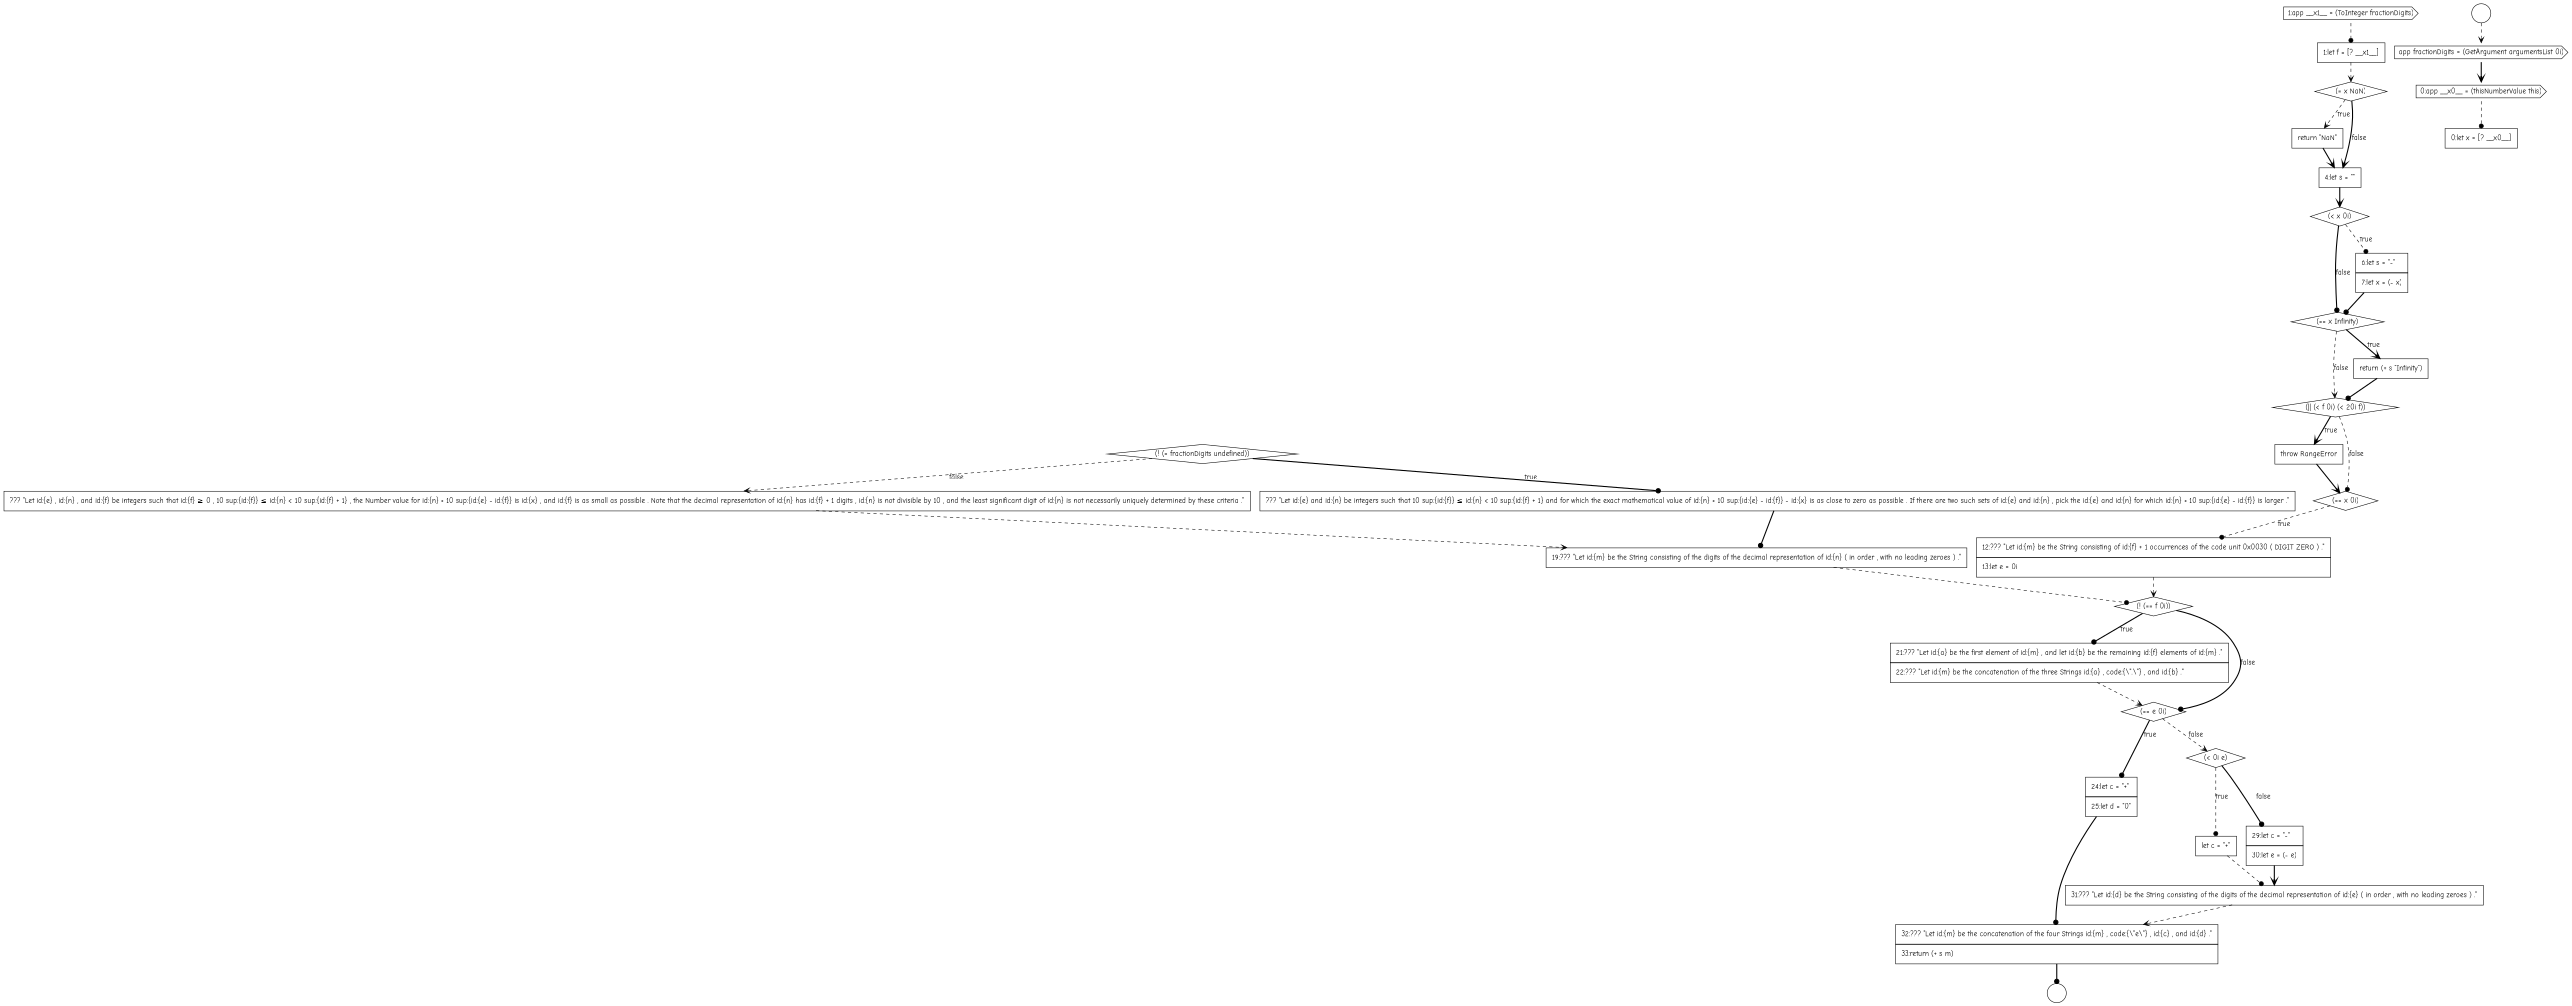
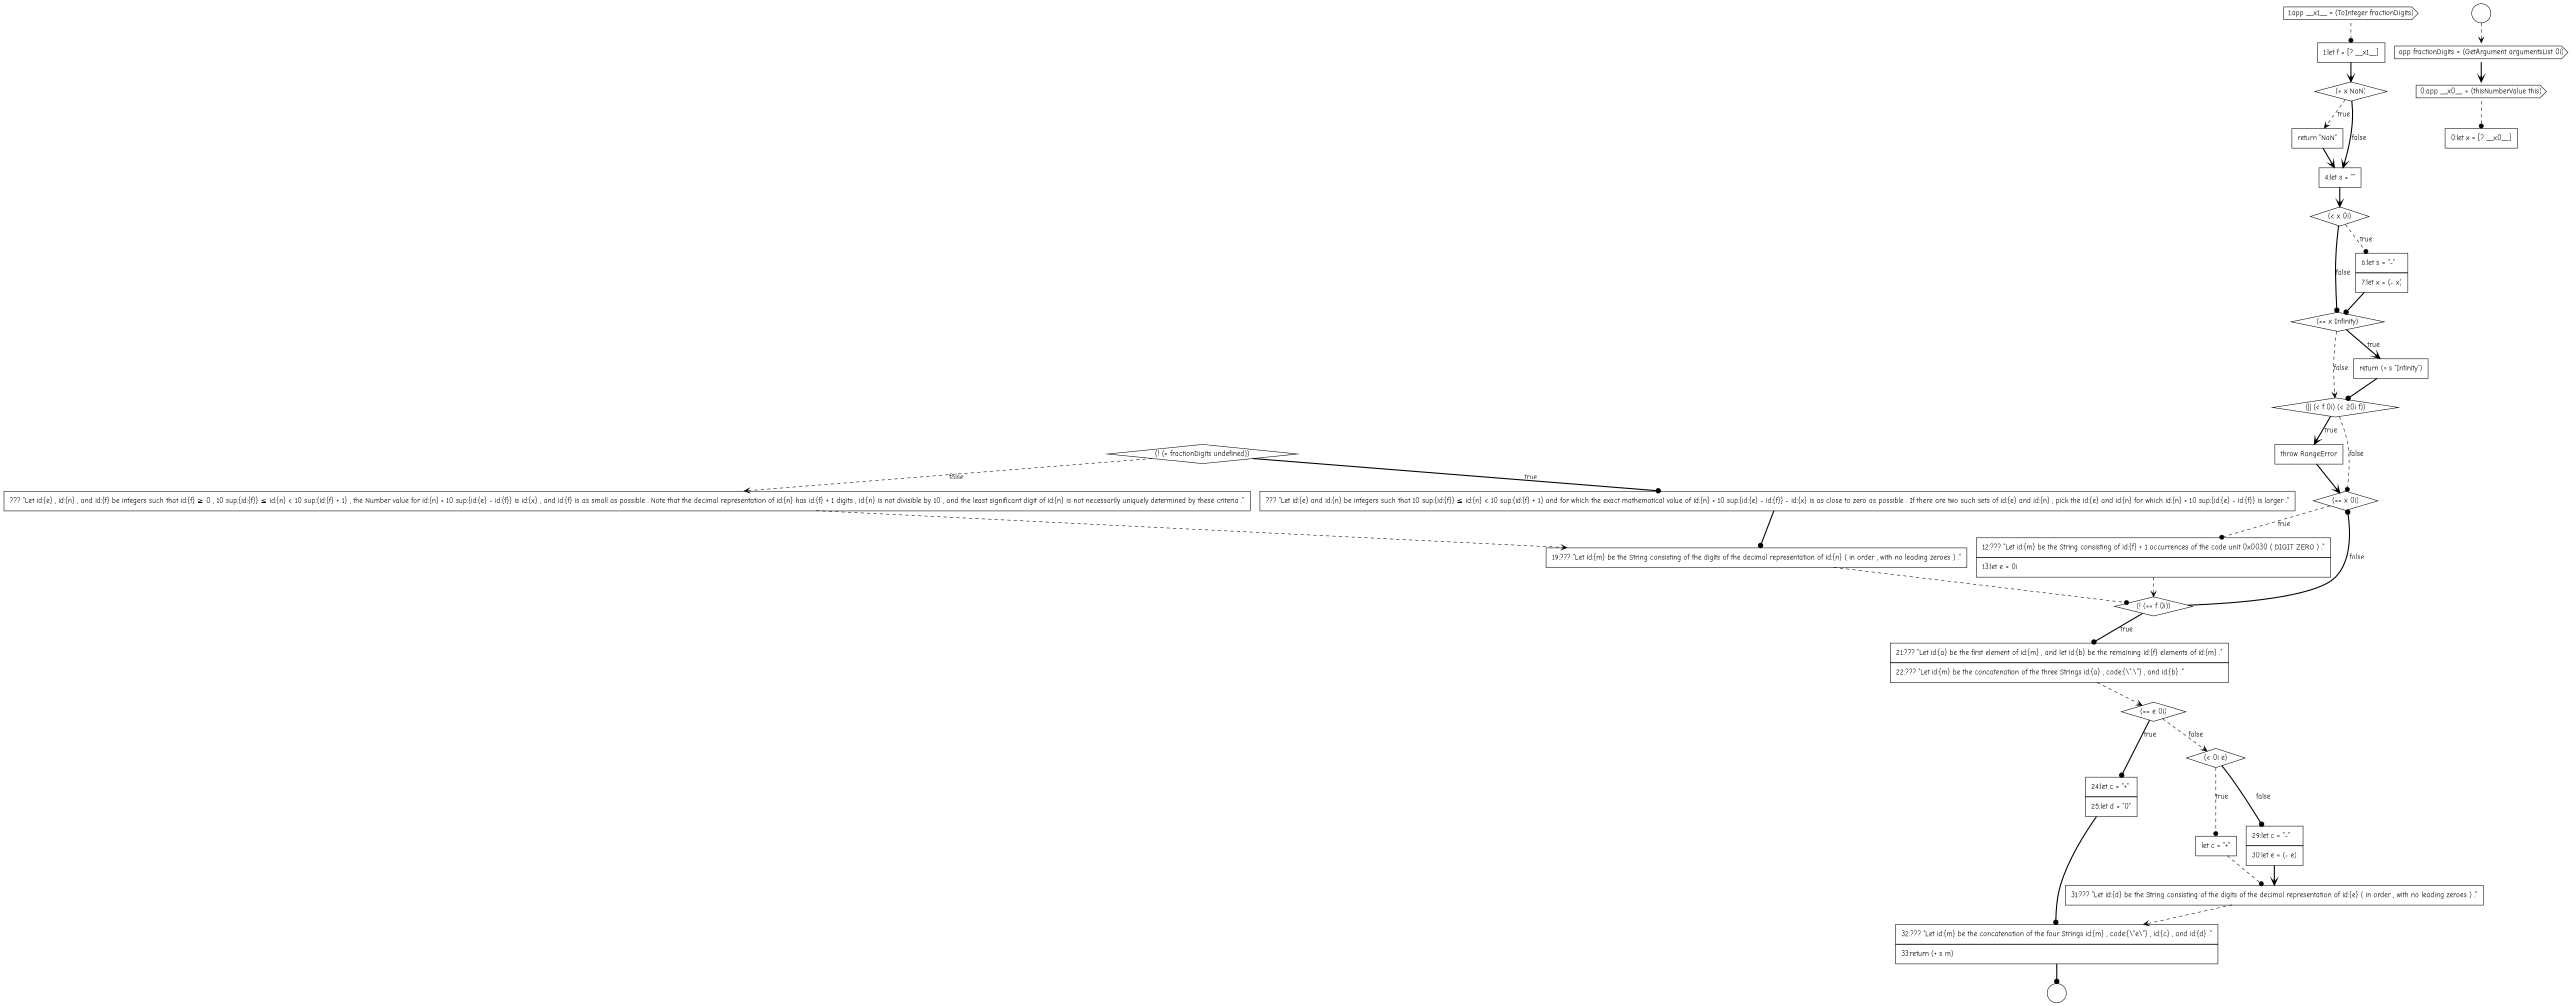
(2351, 69) -> (2351, 69)
(2240, 658) -> (2296, 594)
